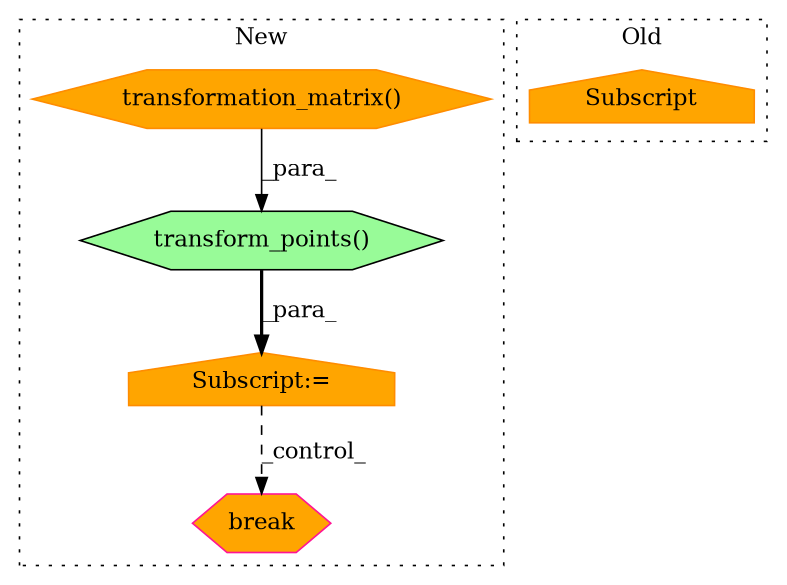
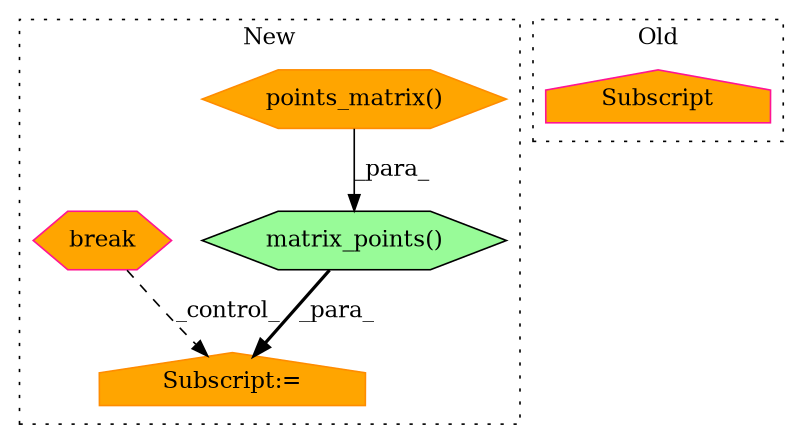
(262, 99) -> (354, 99)
(642, 99) -> (658, 99)
(262, 240) -> (354, 240)
(262, 442) -> (161, 308)
